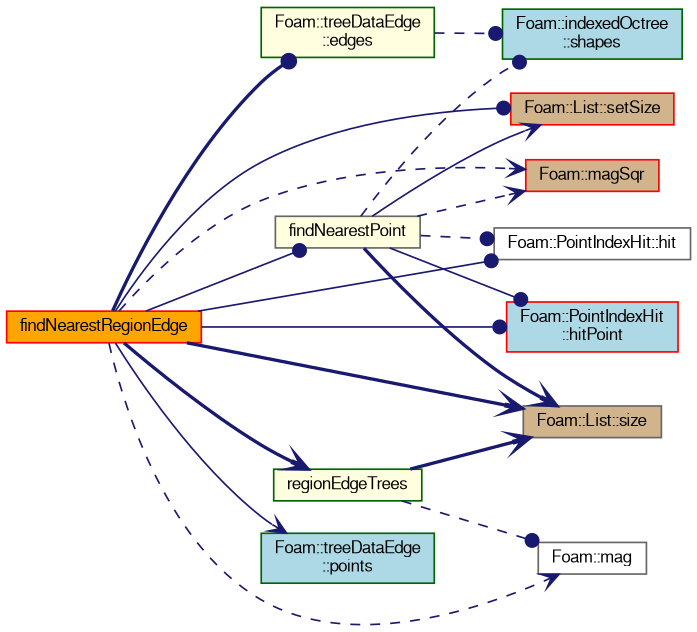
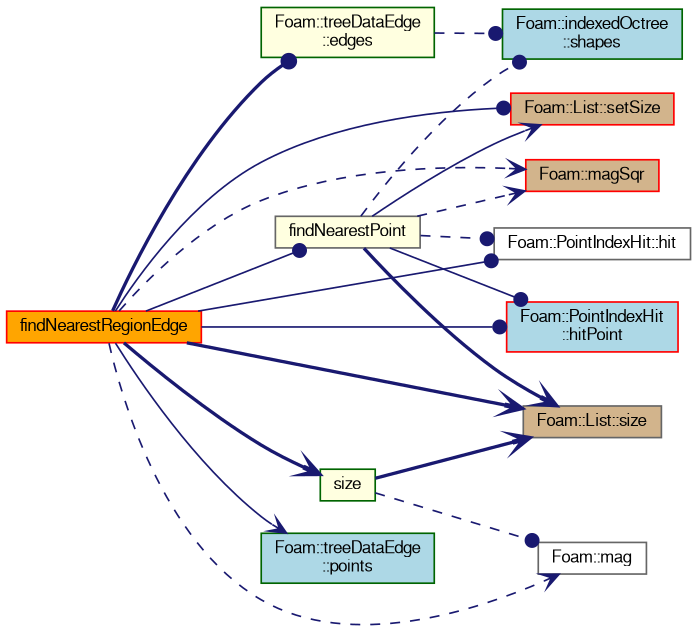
(348, 485) -> (348, 485)
